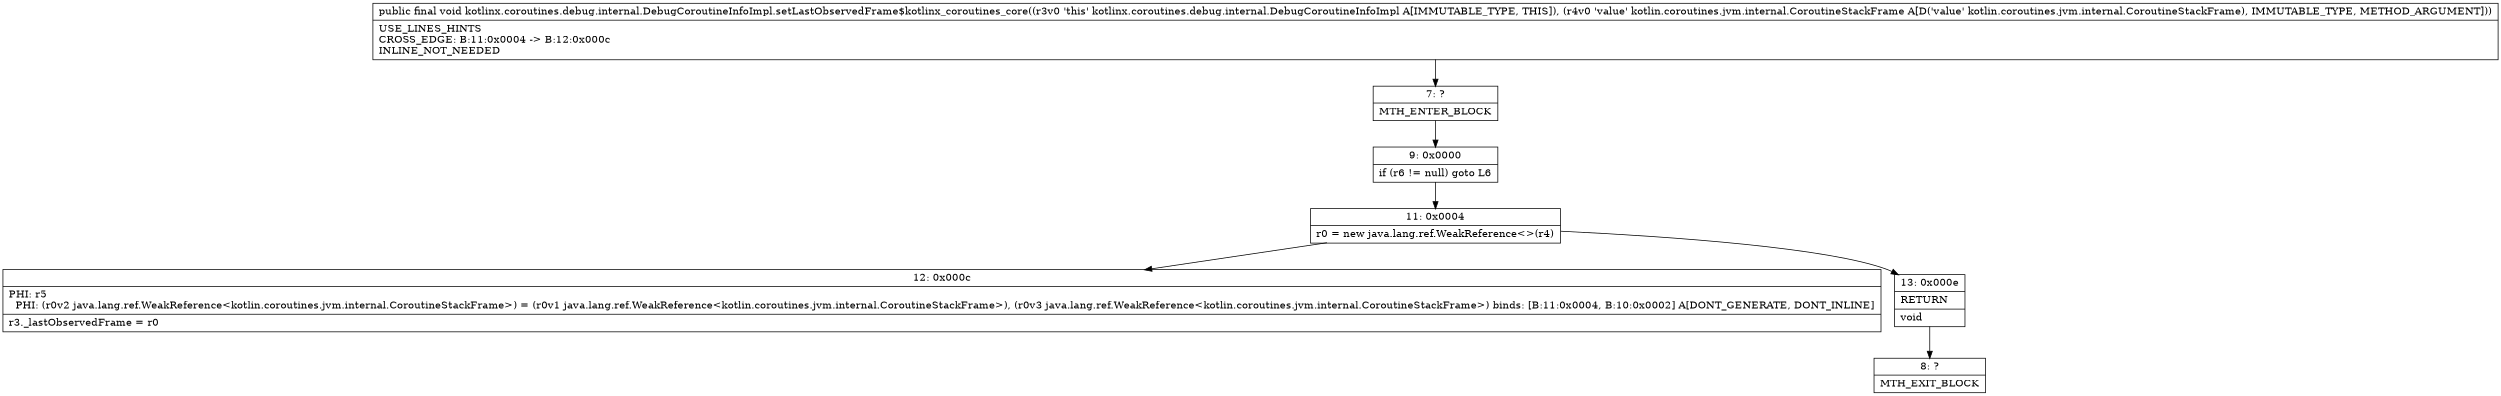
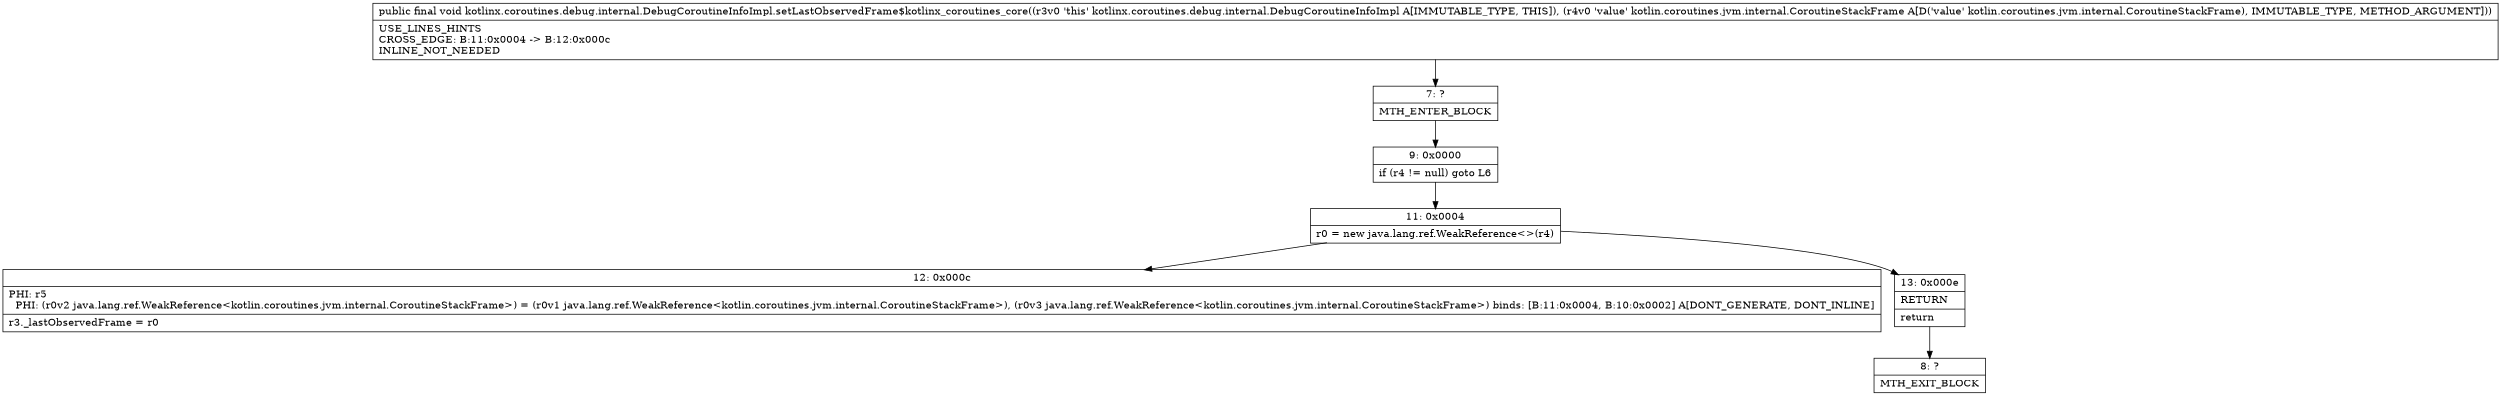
(1436, 173) -> (1436, 173)
(1912, 318) -> (1917, 318)
